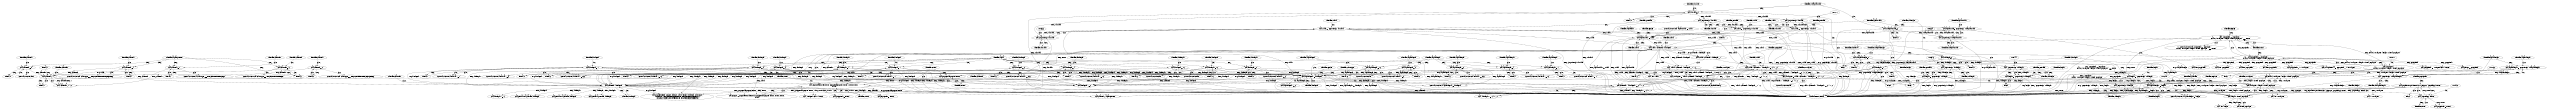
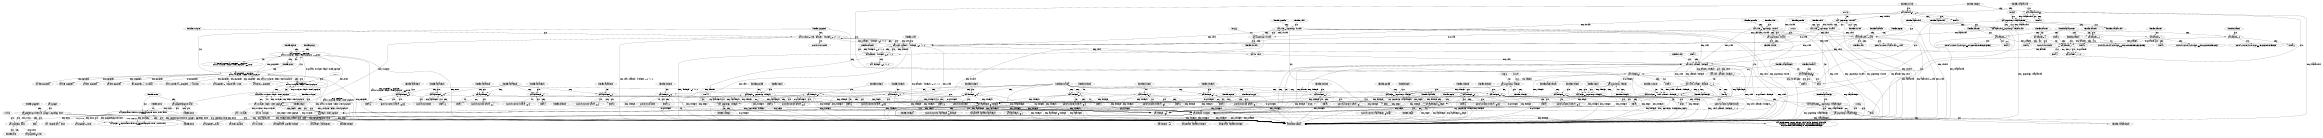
(1693, 12) -> (1907, 12)
none -> (1846, 12)
(1667, 32) -> (1876, 41)
(1950, 38) -> (2014, 21)
none -> (310, 45)
(999, 58) -> (1062, 84)
(1656, 62) -> (1472, 59)
(1883, 63) -> (2314, 64)
(240, 65) -> (2077, 35)
(811, 68) -> (1281, 90)
(2109, 71) -> (1564, 122)
(292, 72) -> none
(41, 73) -> (2057, 41)
(101, 73) -> (2150, 41)
(195, 73) -> (2181, 41)
(1726, 73) -> (1702, 90)
(1492, 76) -> (694, 102)
(1911, 77) -> (1695, 99)
(1122, 81) -> (1125, 108)
(1299, 81) -> (993, 108)
(1890, 81) -> (1400, 99)
(124, 83) -> (2113, 42)
none -> (1548, 84)
(1550, 90) -> none
(746, 91) -> (292, 118)
(1391, 91) -> none
(600, 97) -> (286, 124)
(2233, 103) -> (264, 118)
none -> (53, 104)
none -> (983, 113)
none -> (807, 120)
